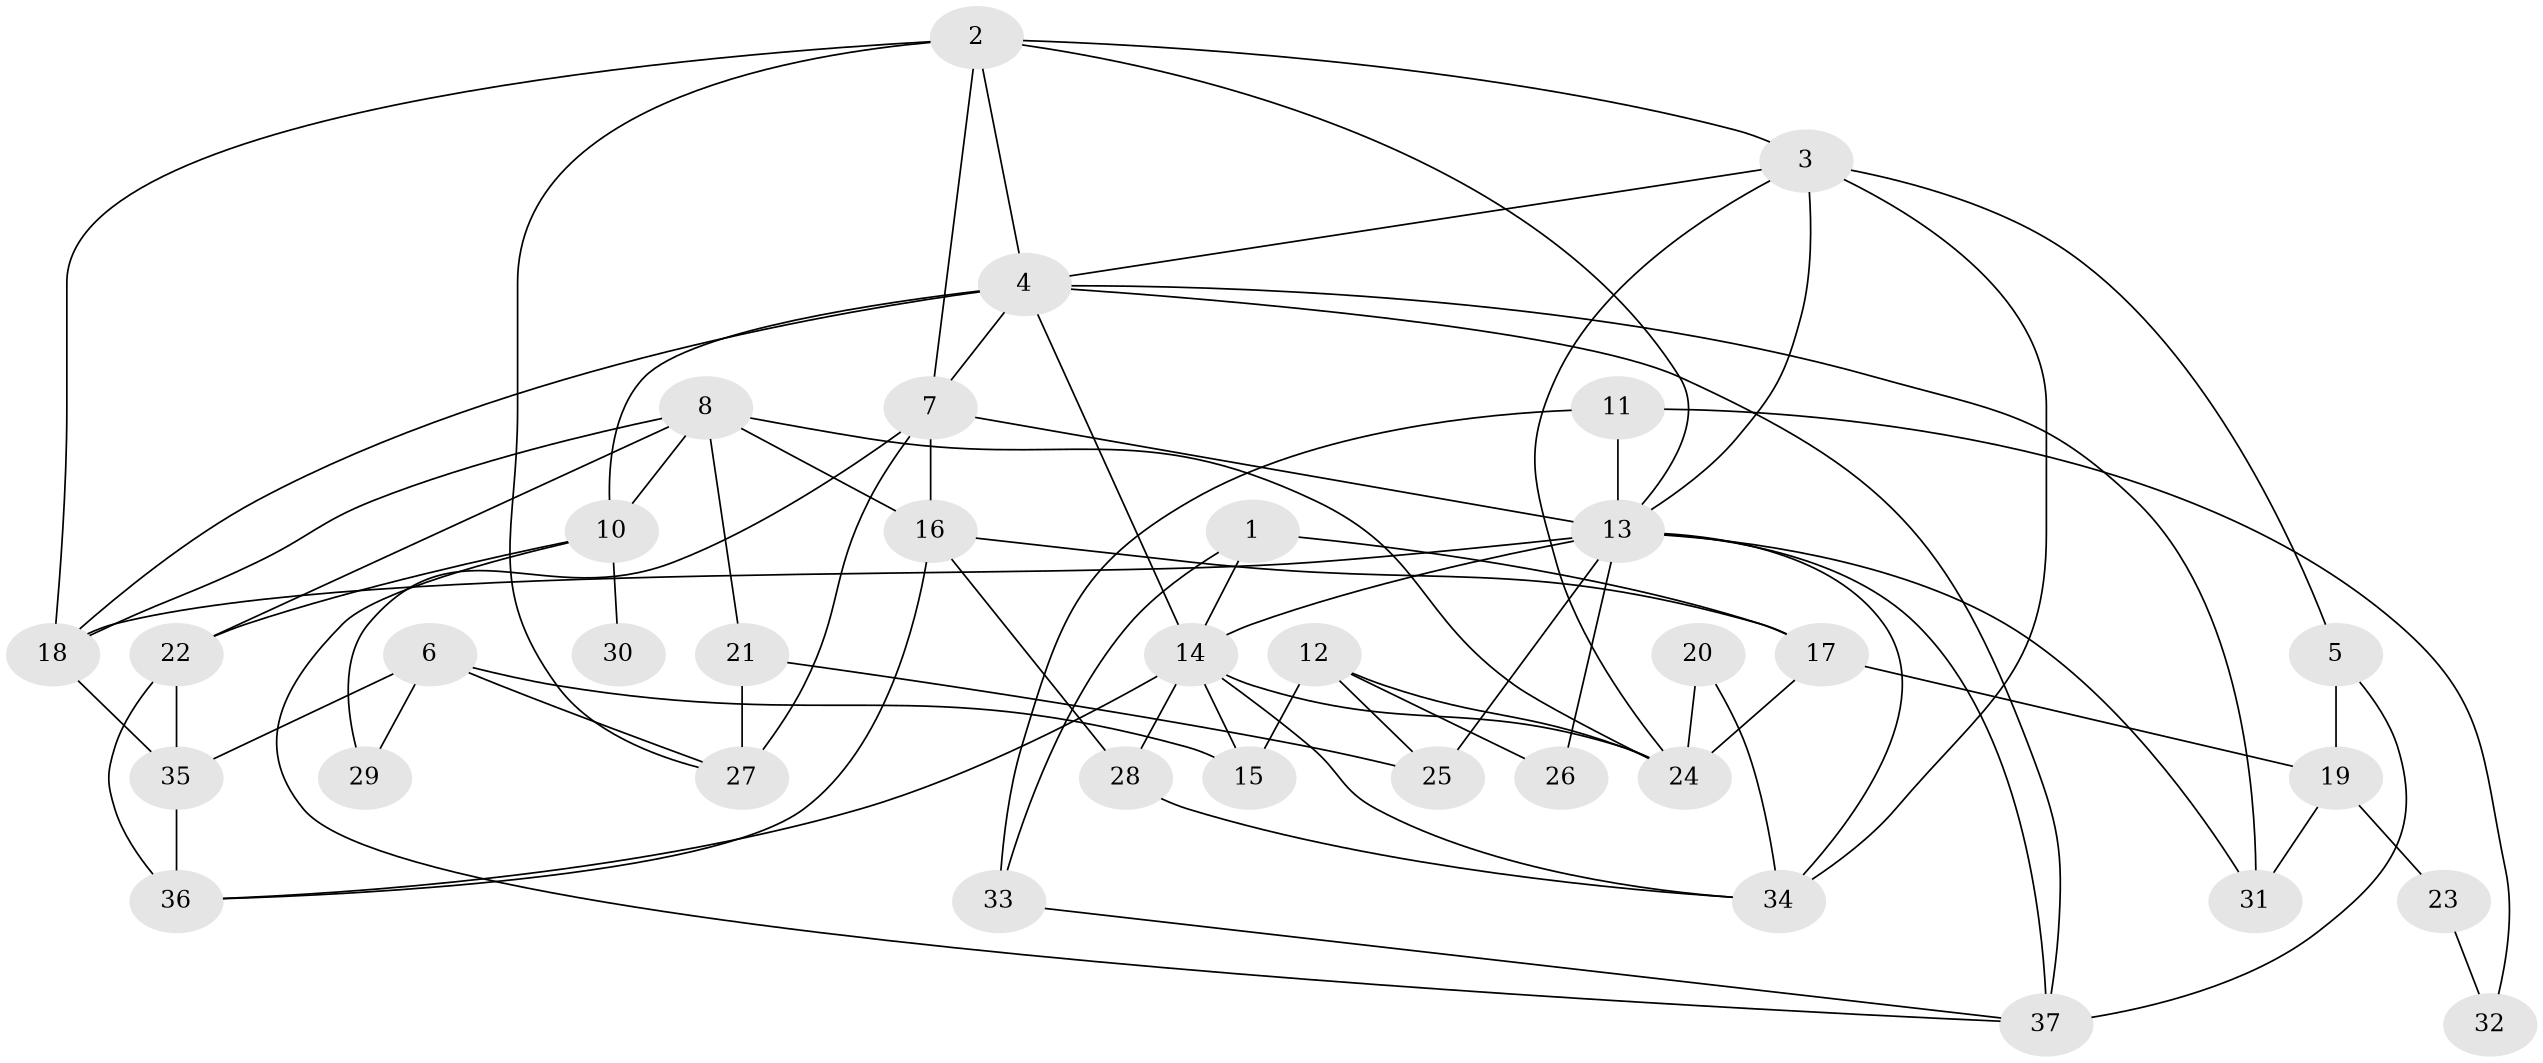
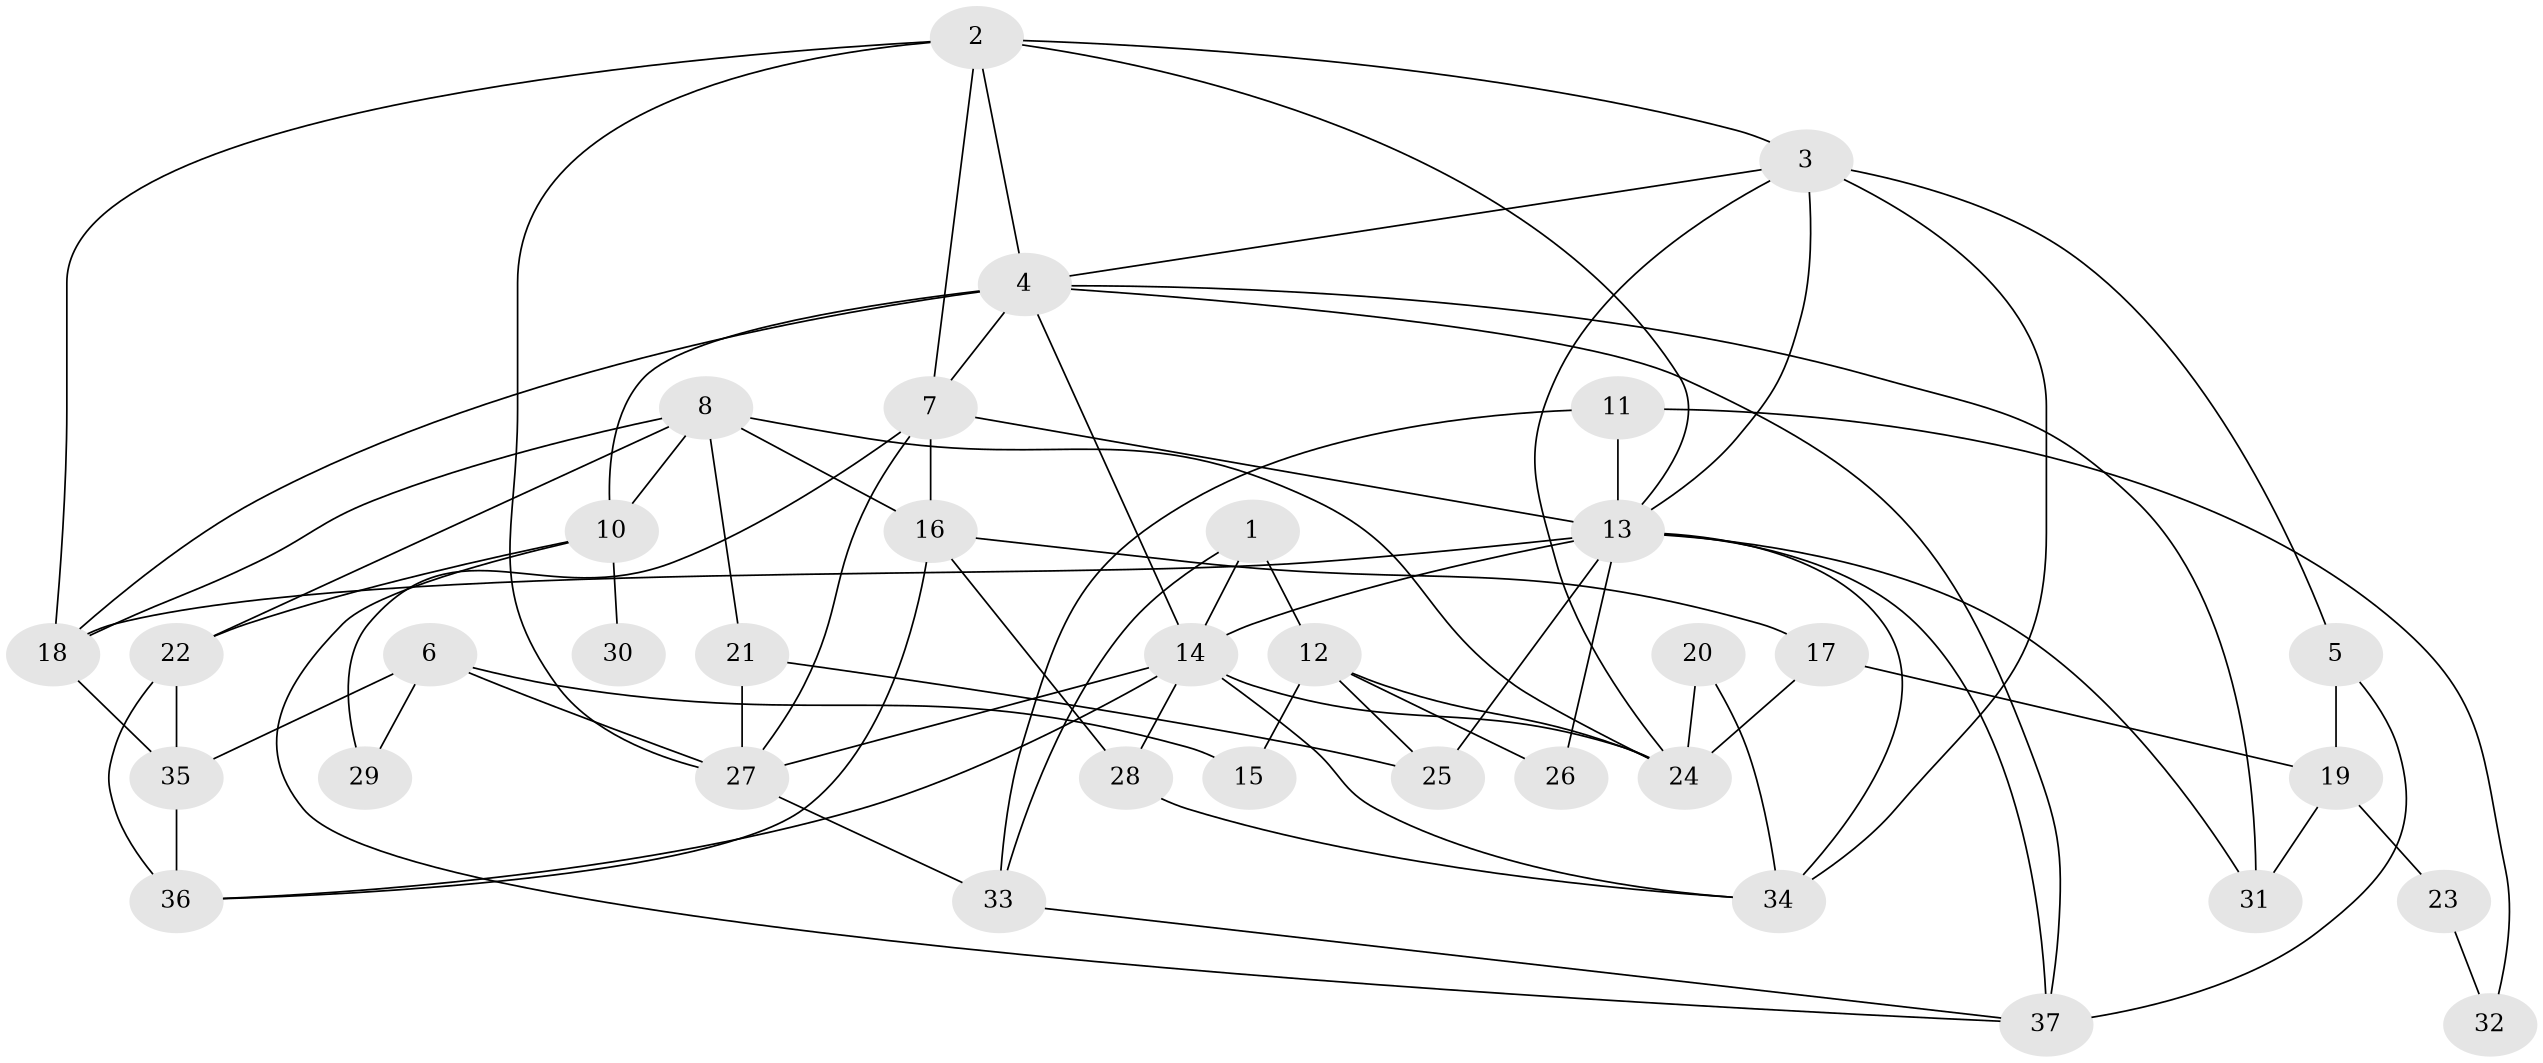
(1533, 570) -> (1284, 593)
(1220, 716) -> (958, 719)
none -> (871, 840)
